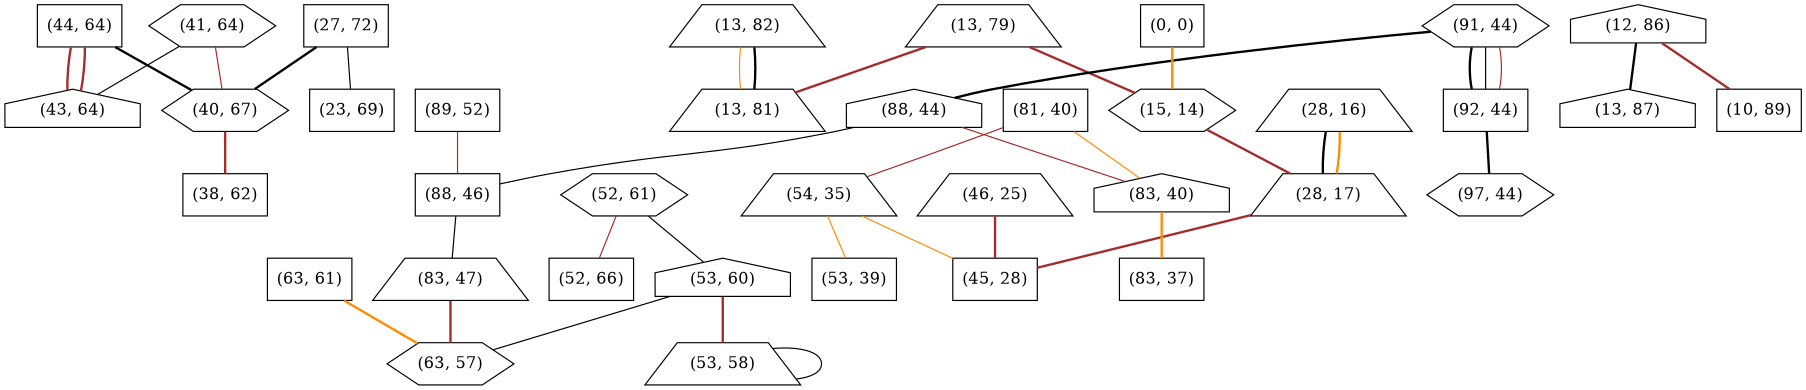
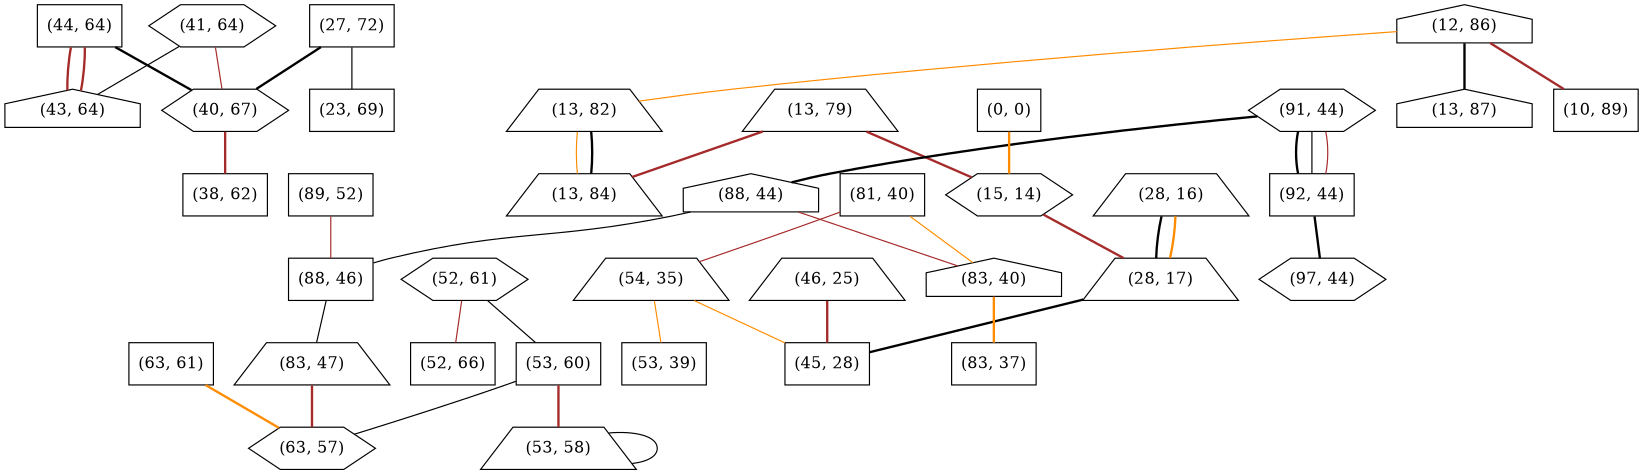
none -> (1017, 61)
(747, 110) -> (584, 195)
(1144, 241) -> (976, 326)
(723, 279) -> (558, 364)
